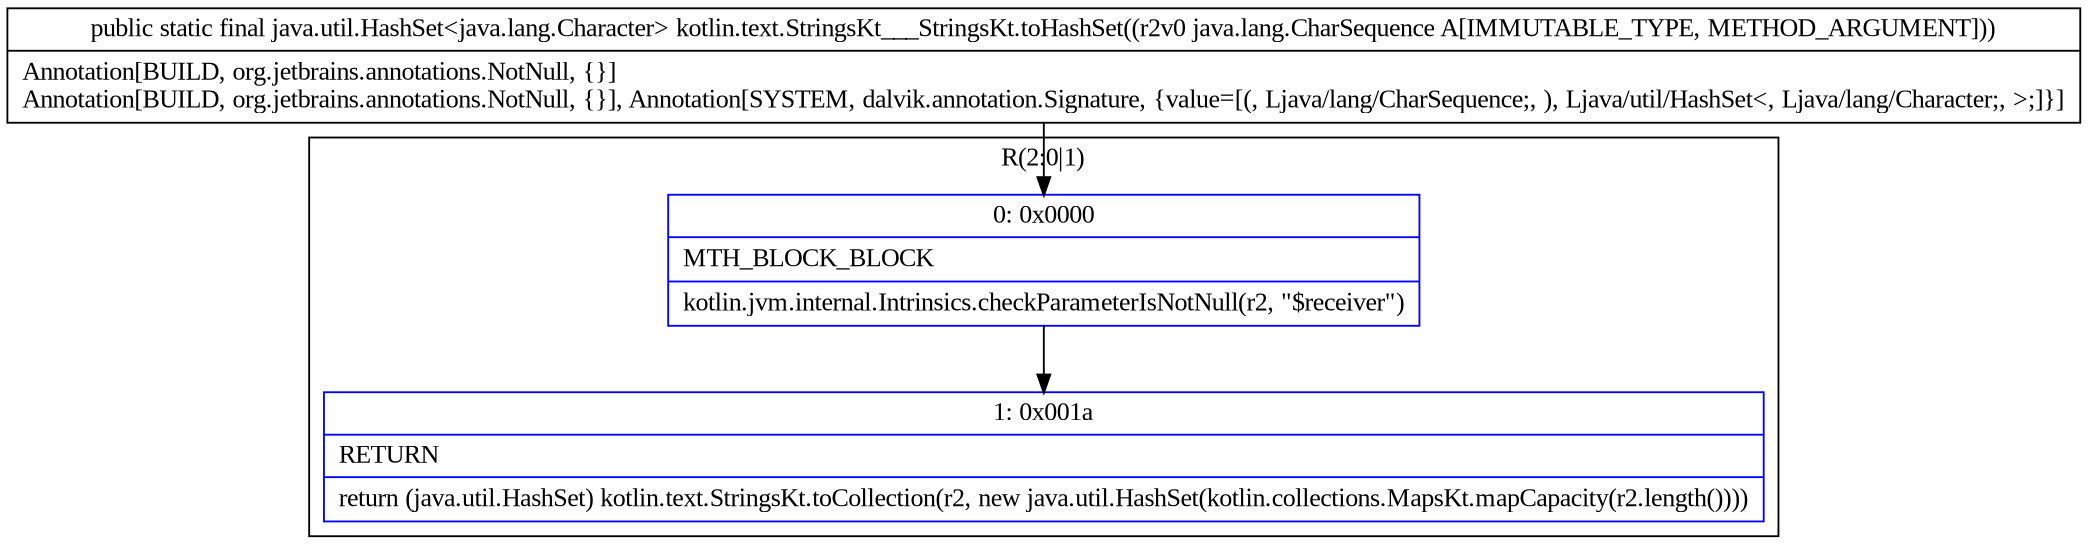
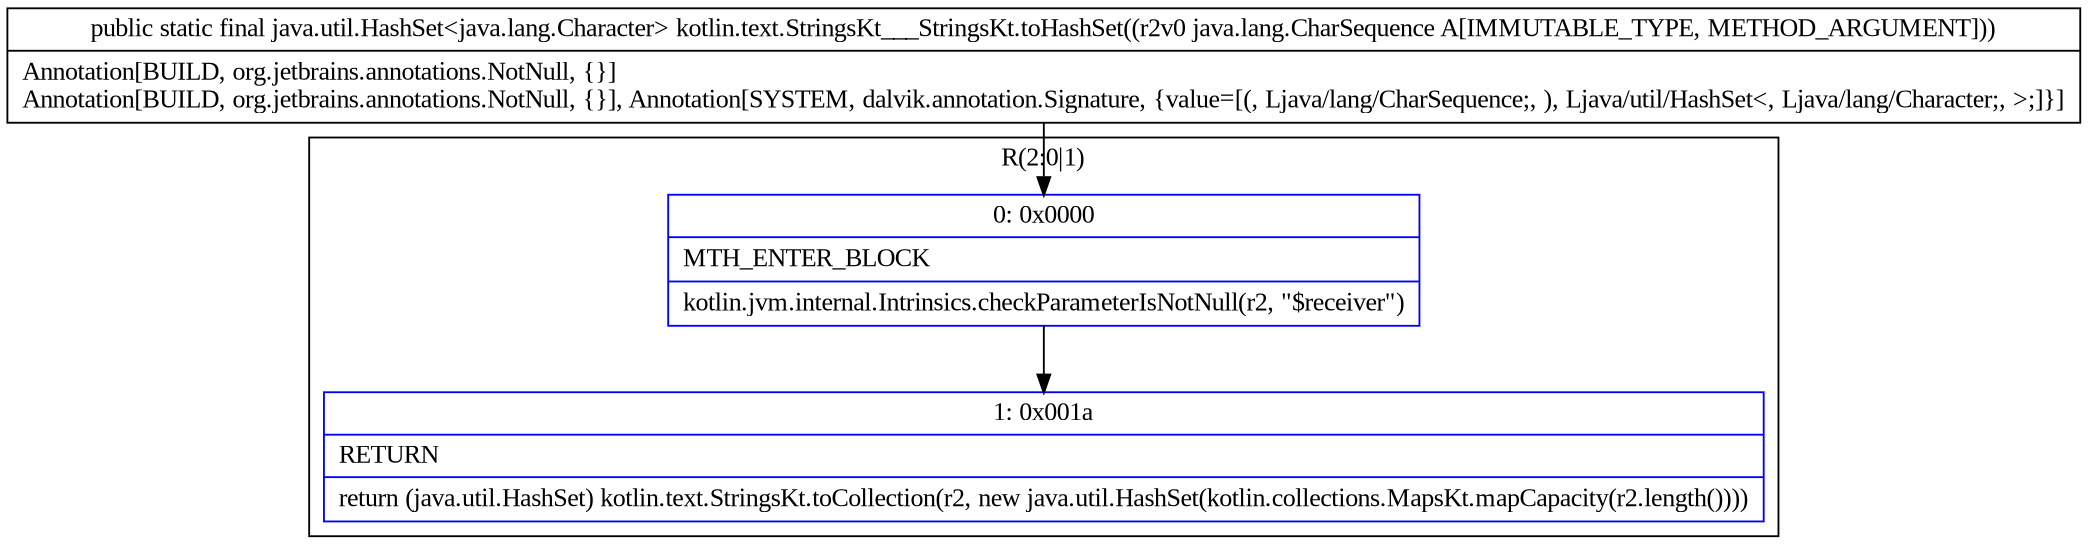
(808, 258) -> (807, 258)
